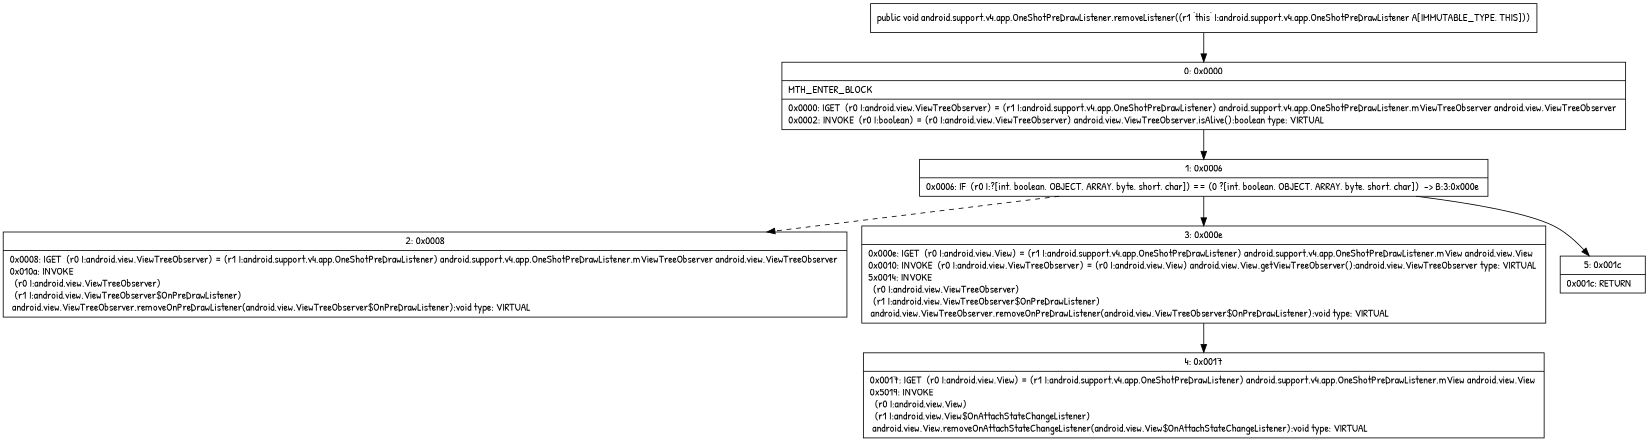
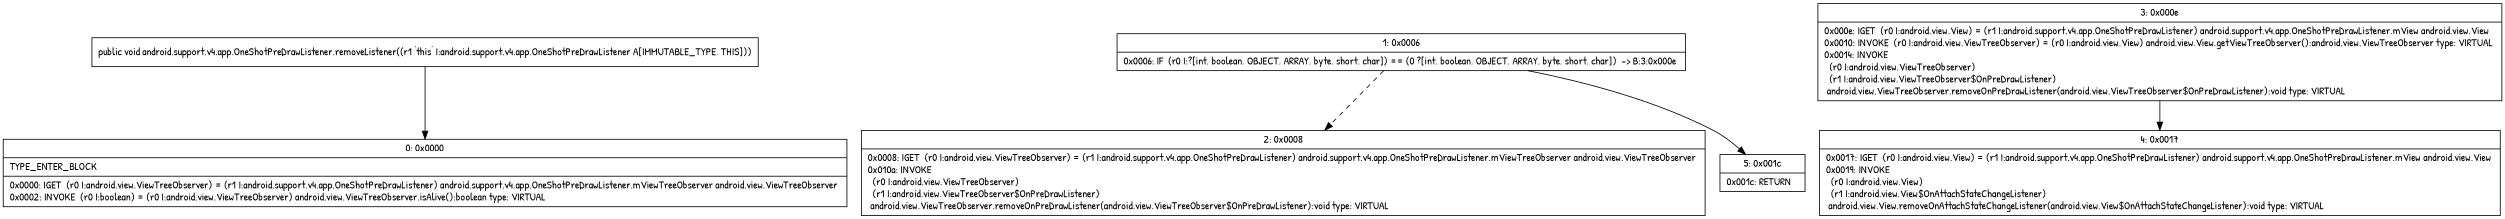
(831, 90) -> (53, 167)
(1204, 140) -> none
(1204, 207) -> none
(903, 277) -> (1859, 55)
(904, 392) -> (1860, 170)
